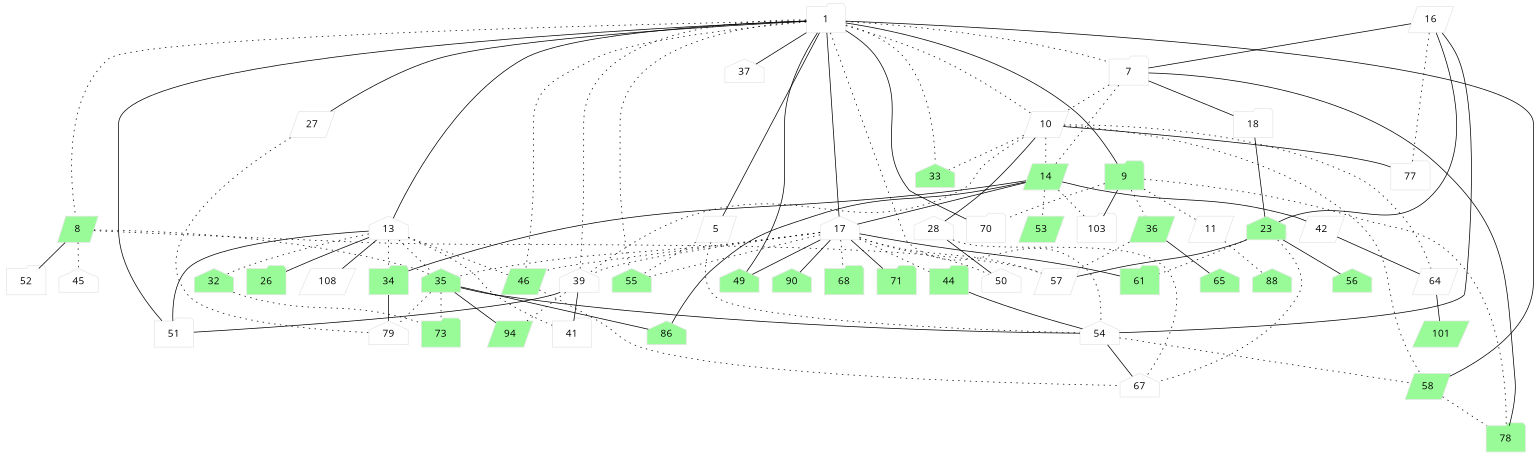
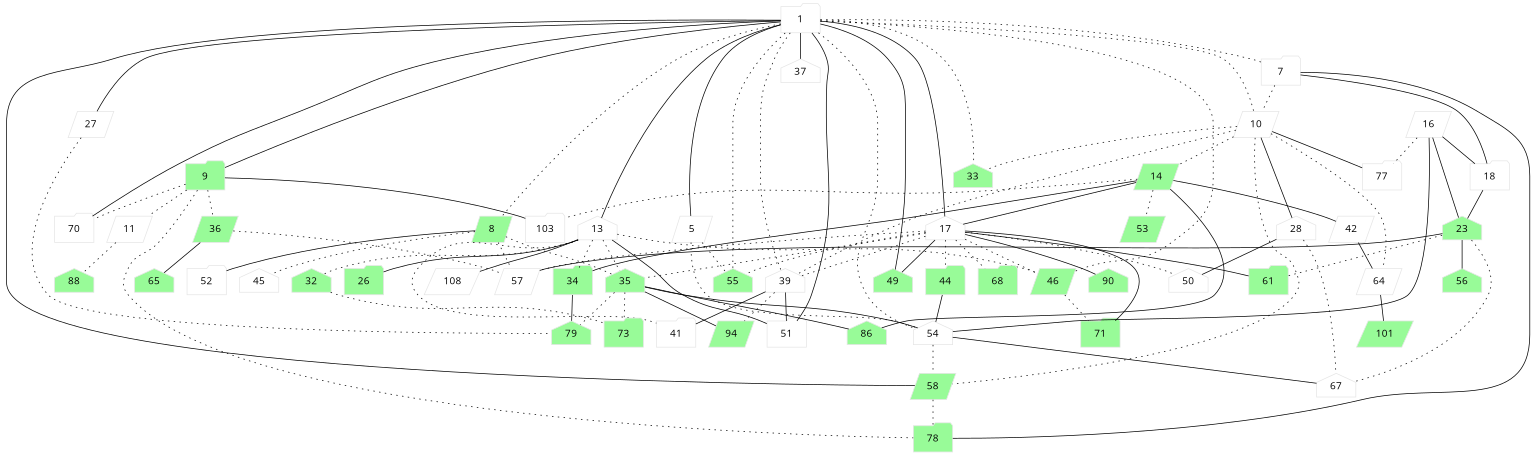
(1280, 46) -> (1459, 150)
(1092, 119) -> none
(389, 334) -> (571, 334)
(821, 373) -> (1077, 308)
